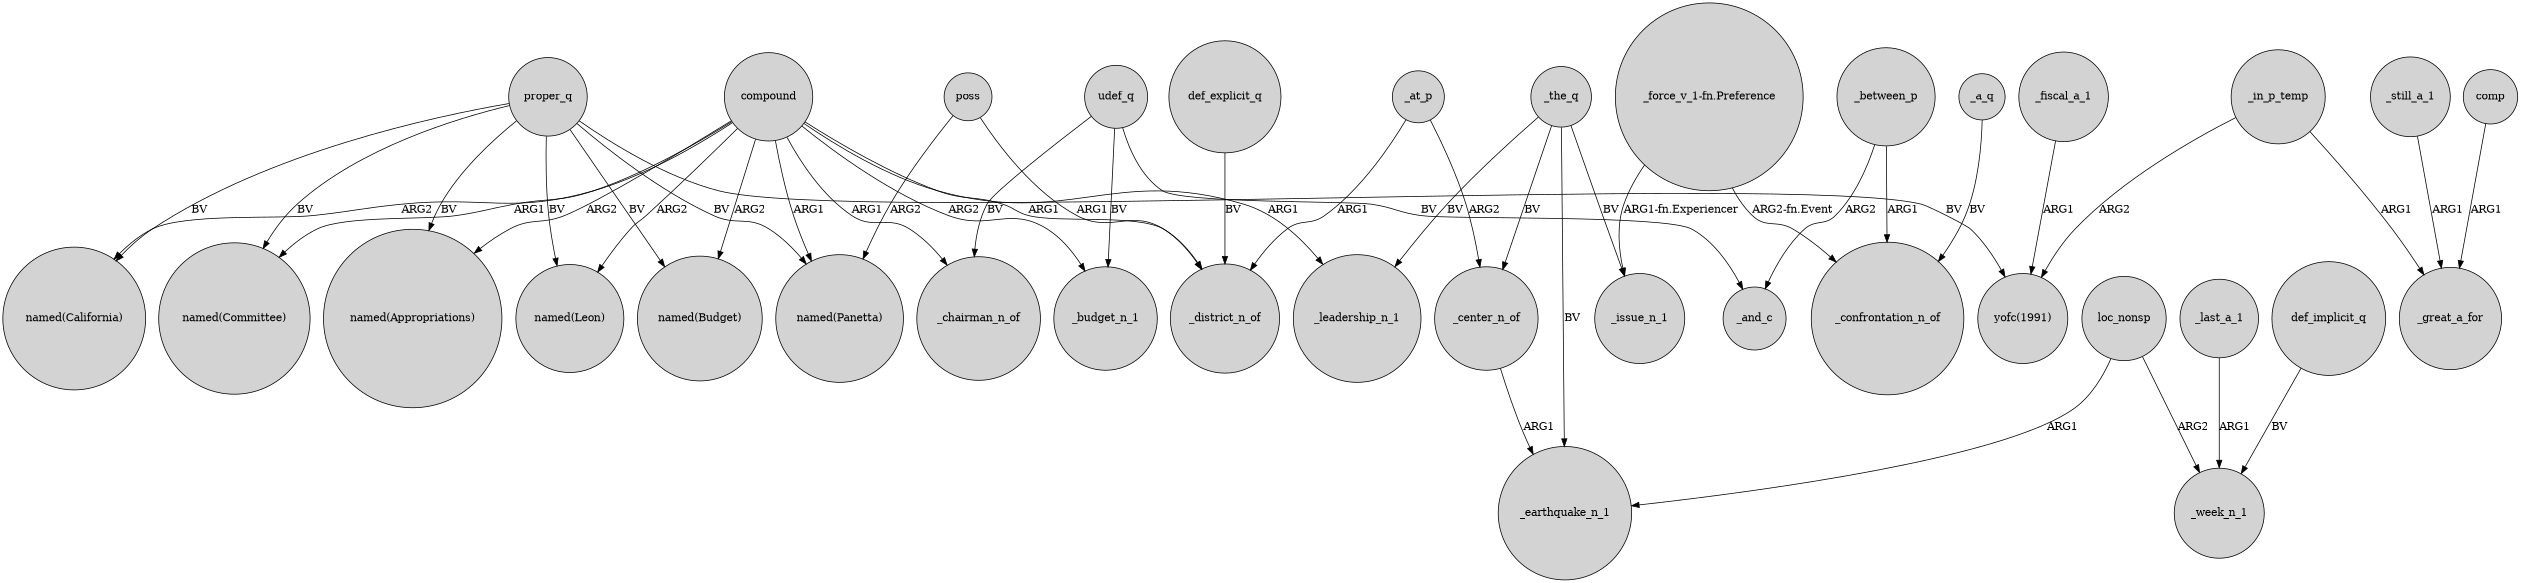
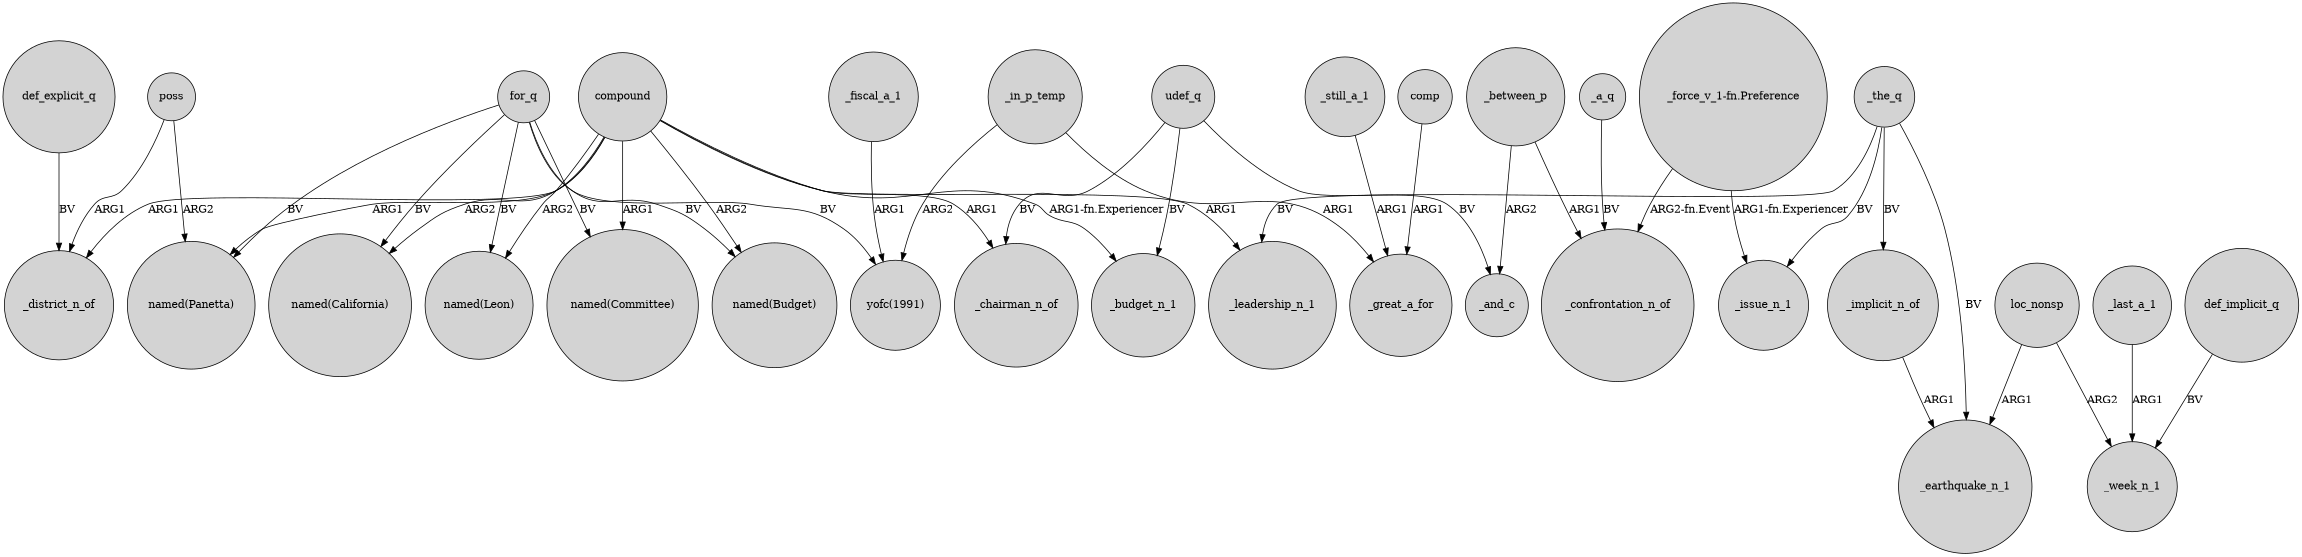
(548, 97) -> (524, 97)
(1418, 97) -> none
(964, 210) -> (1107, 210)
(413, 319) -> none
(1486, 319) -> (1883, 305)
